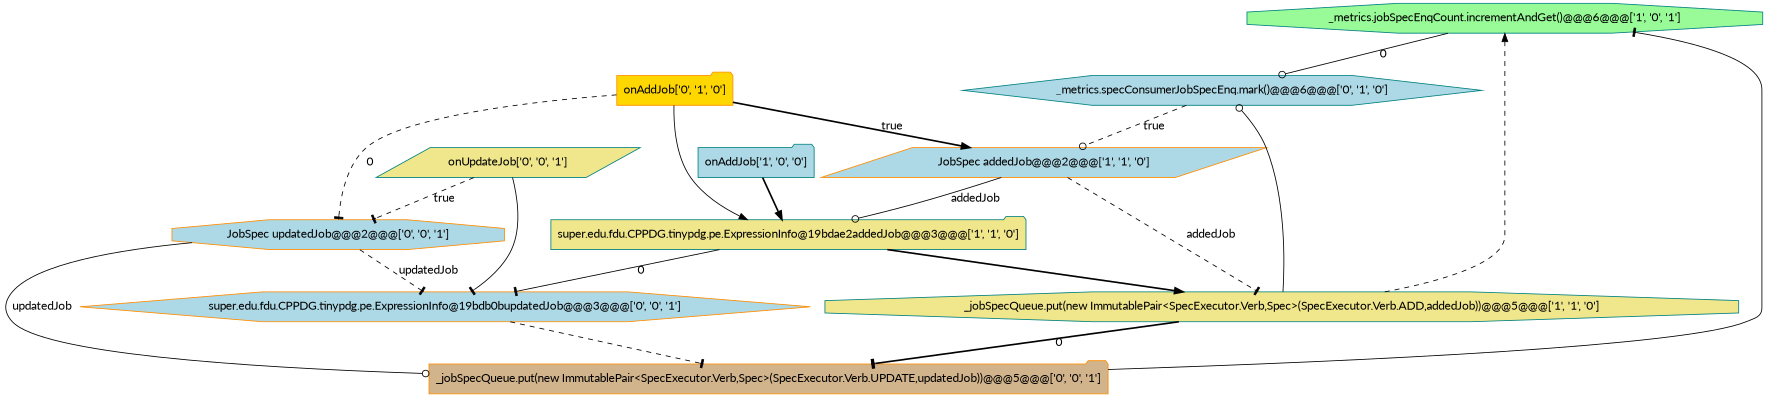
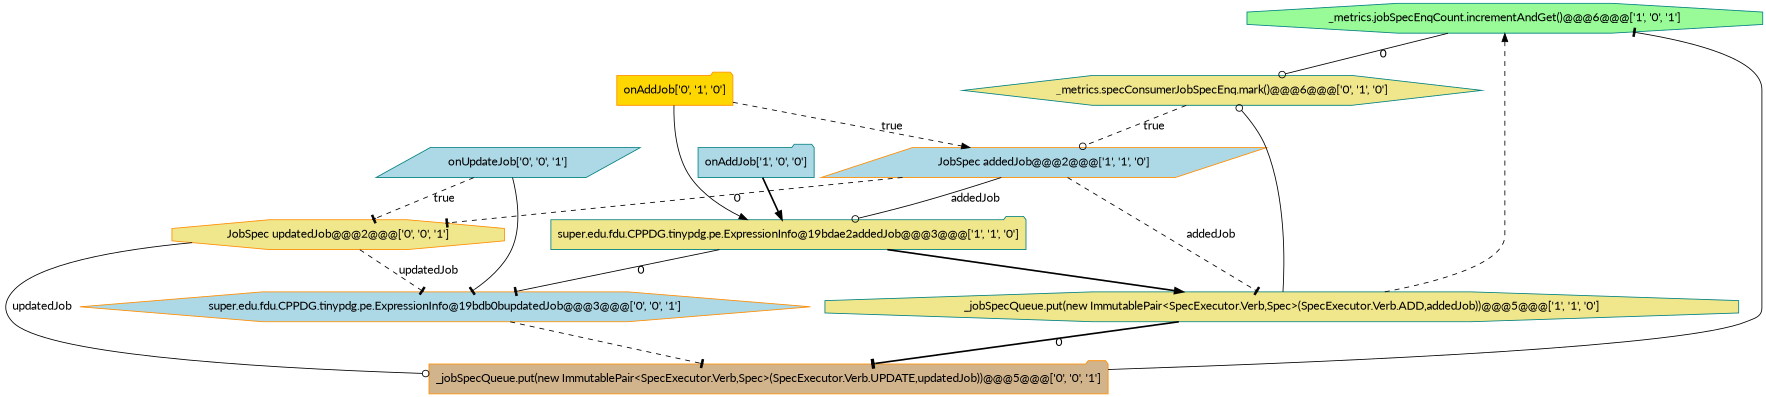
(1222, 90) -> (1222, 90)
(452, 116) -> (676, 200)
(847, 124) -> (847, 124)
(508, 163) -> (508, 163)
(338, 235) -> (338, 235)
